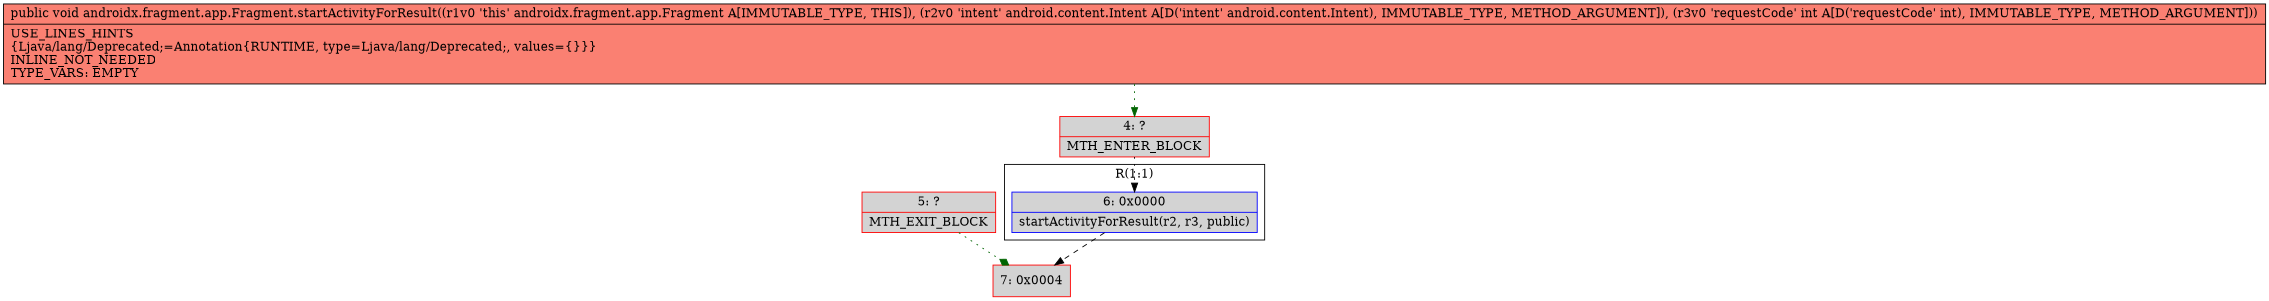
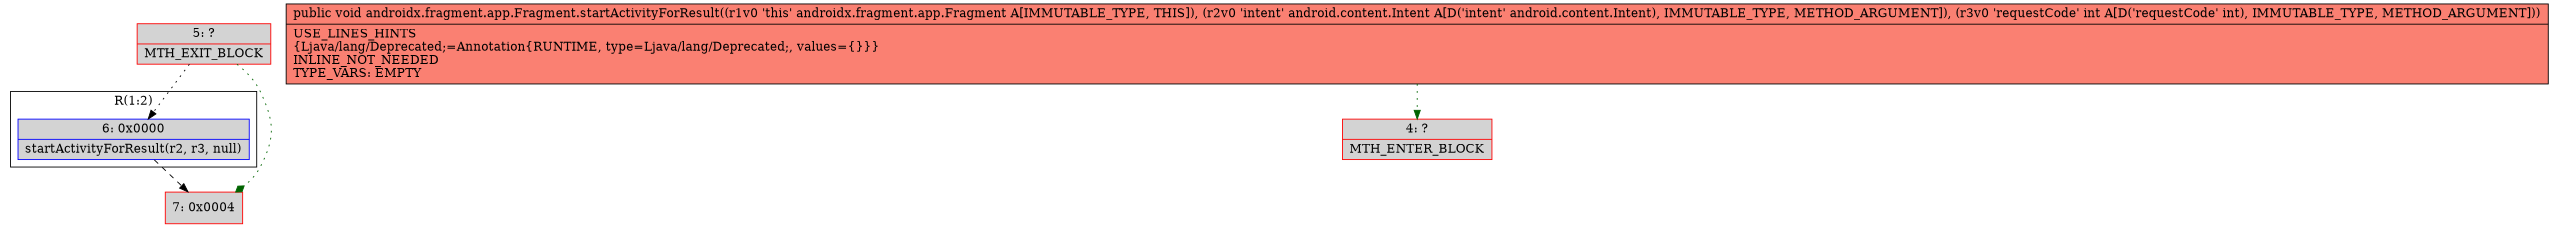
(1135, 170) -> (173, 86)
(1135, 175) -> (134, 102)
(1135, 222) -> (134, 149)
